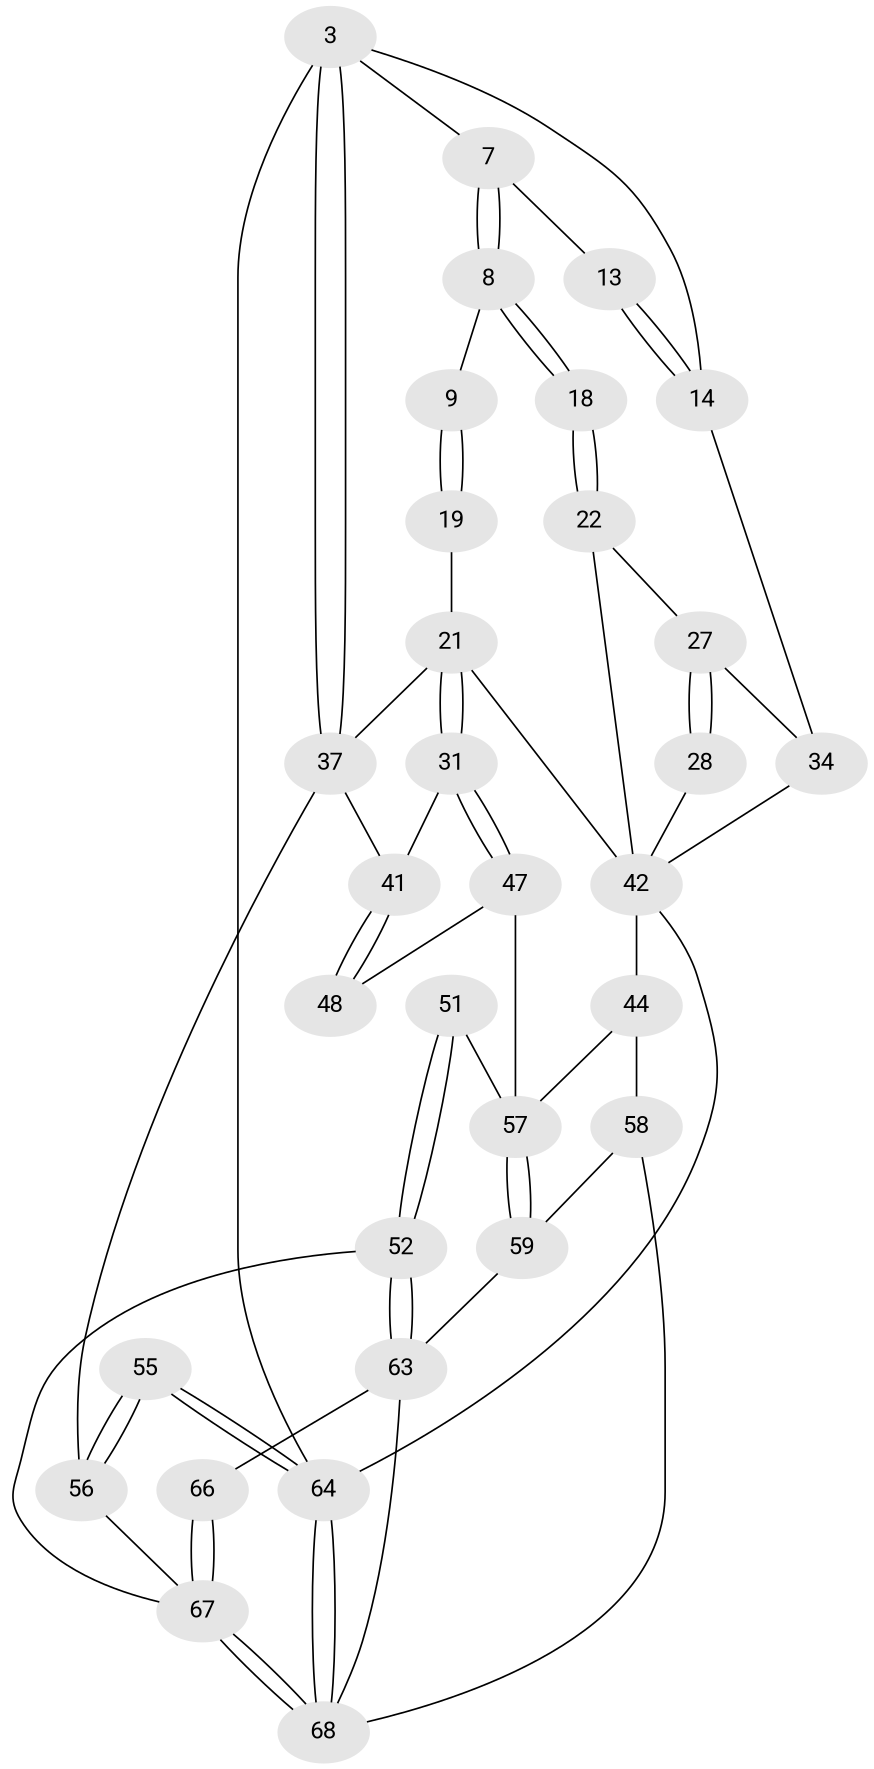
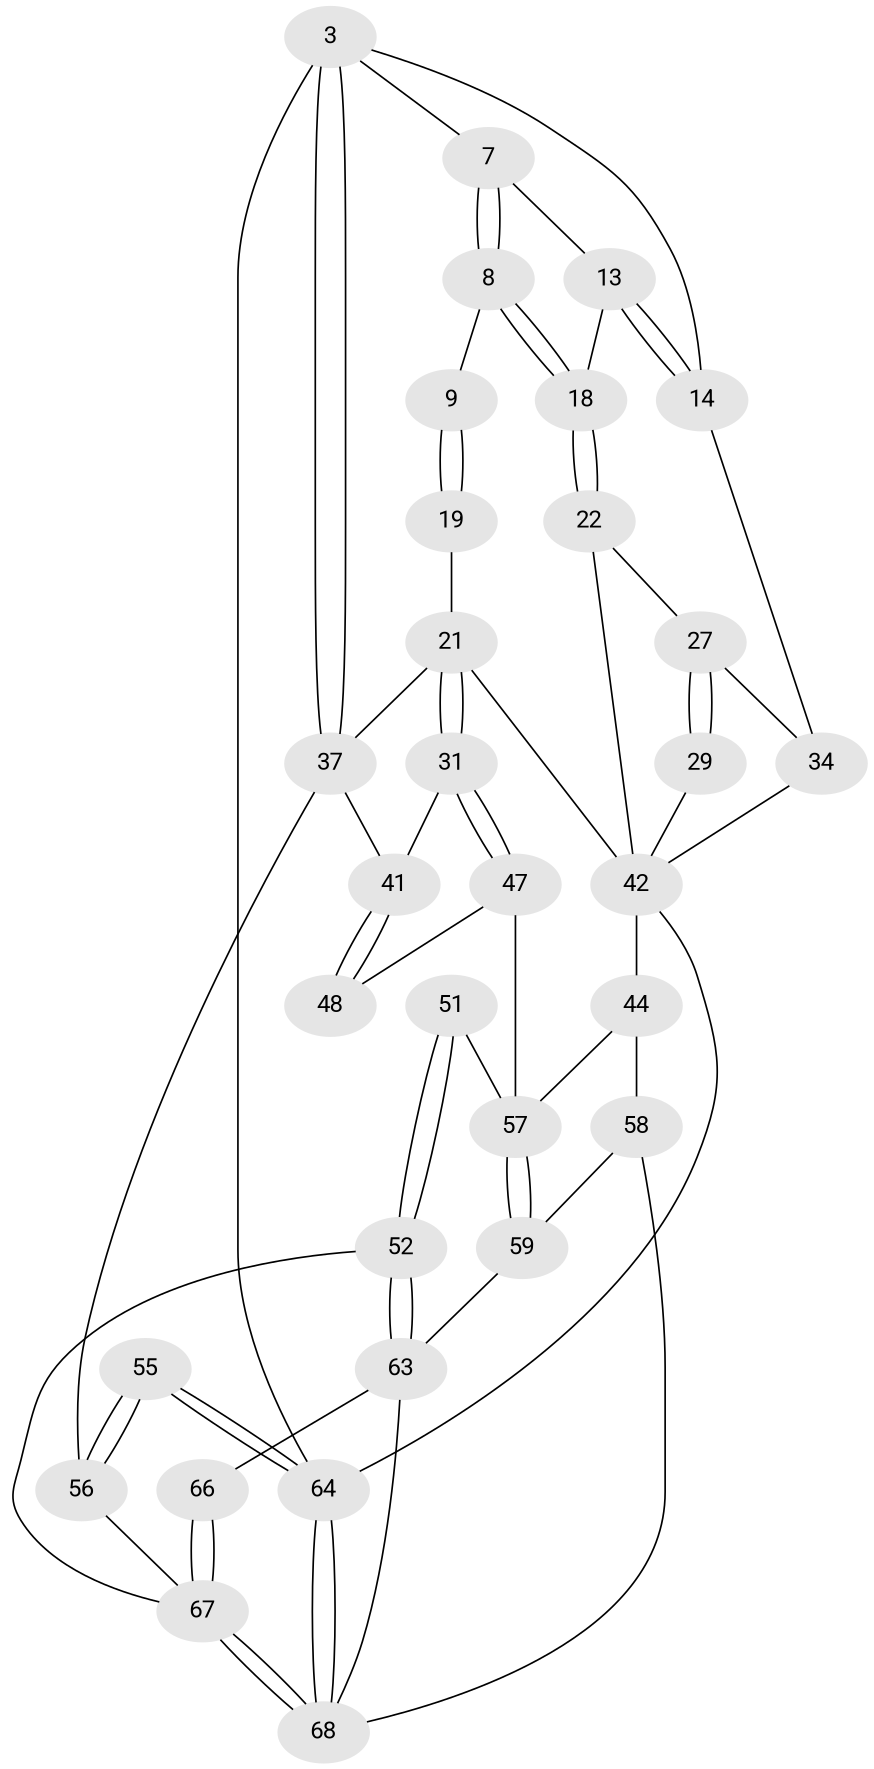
none -> (595, 339)
(700, 764) -> (700, 764)
